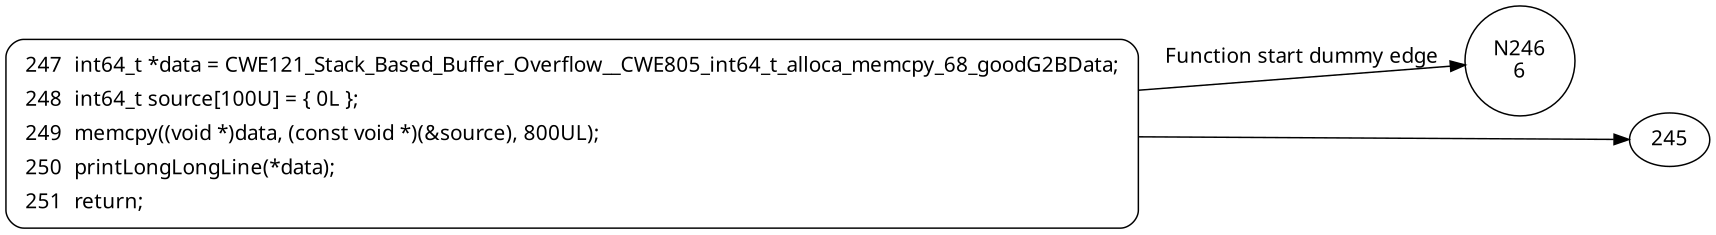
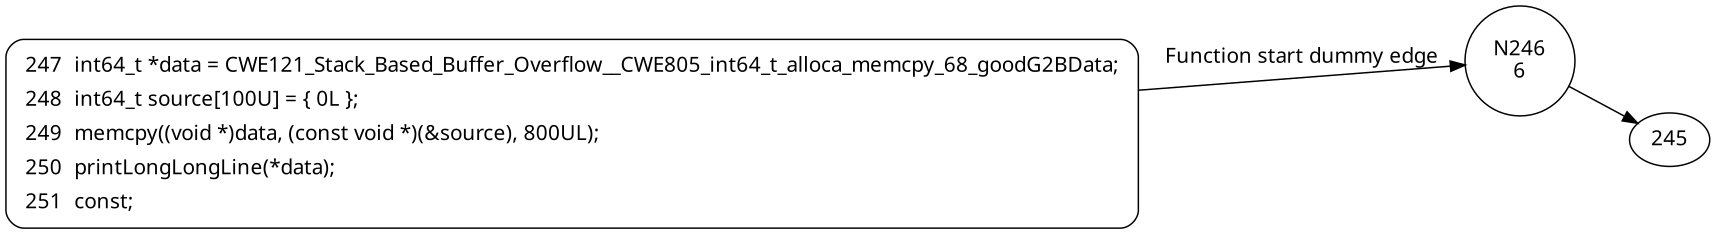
(1376, 138) -> (1597, 101)
(109, 202) -> (104, 202)
